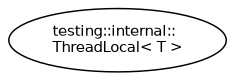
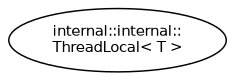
(118, 40) -> (118, 40)
